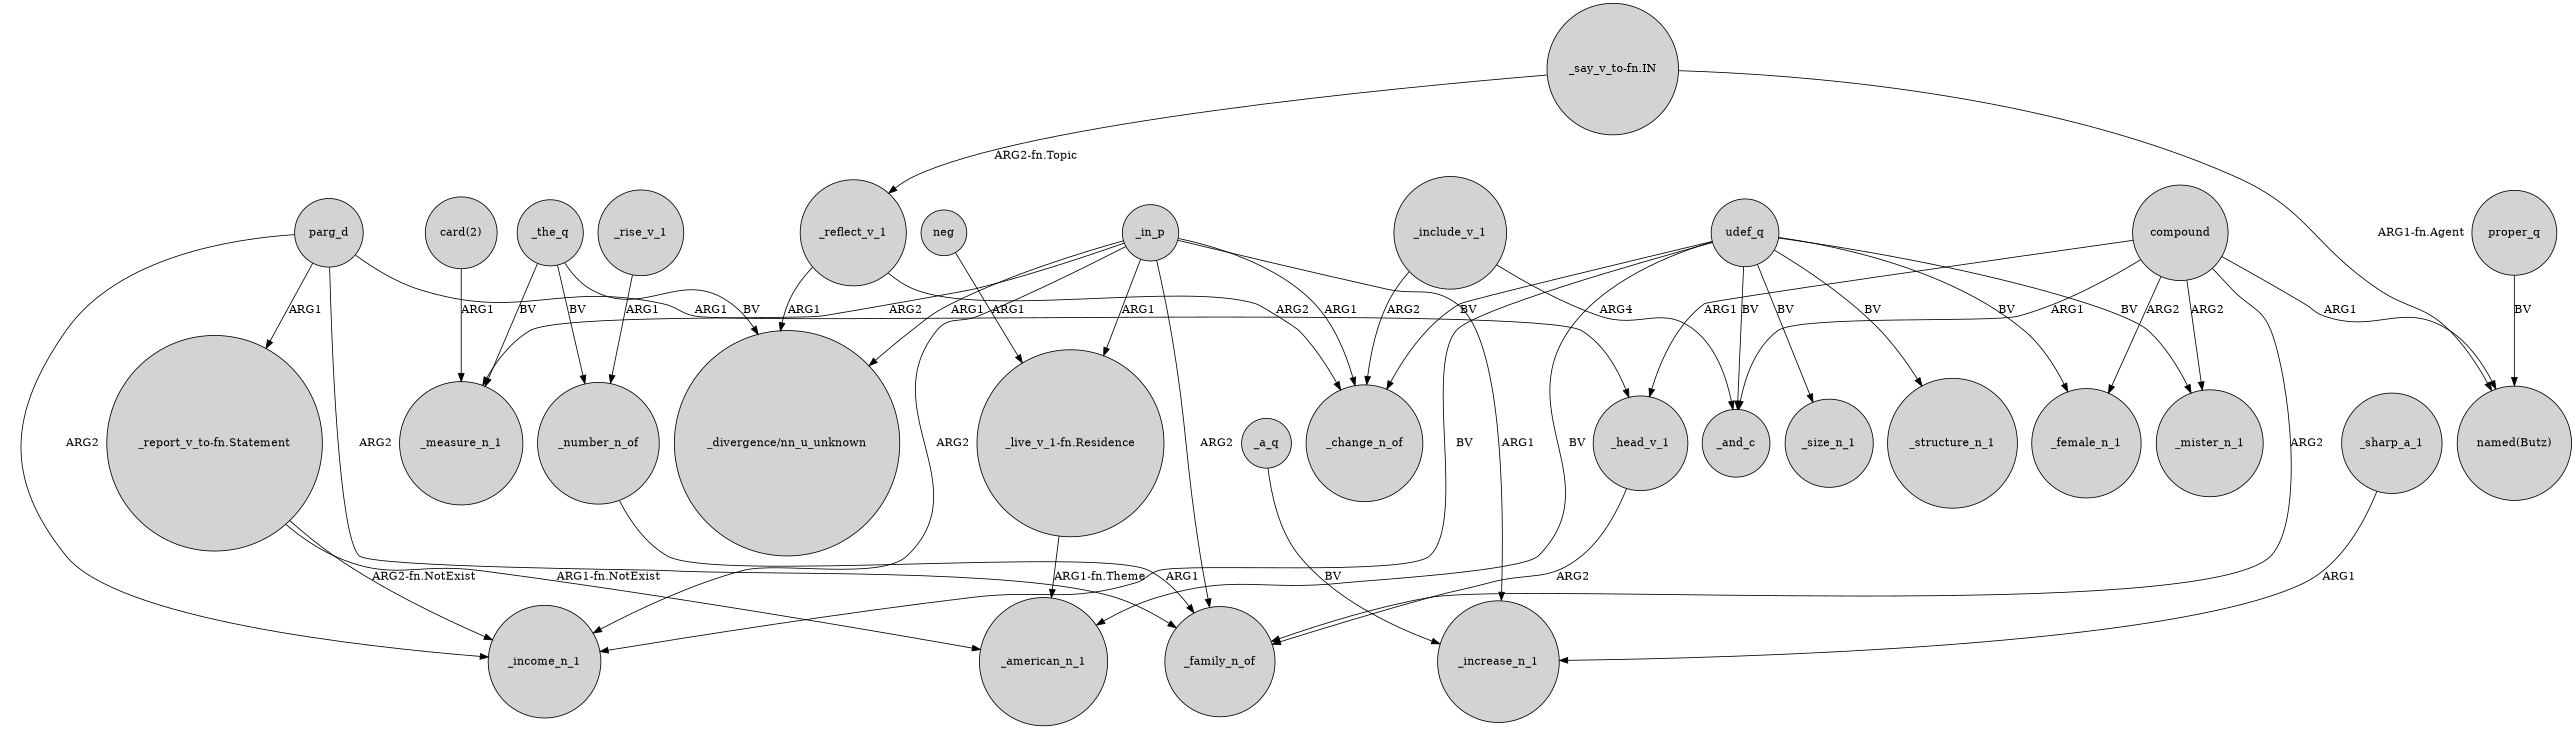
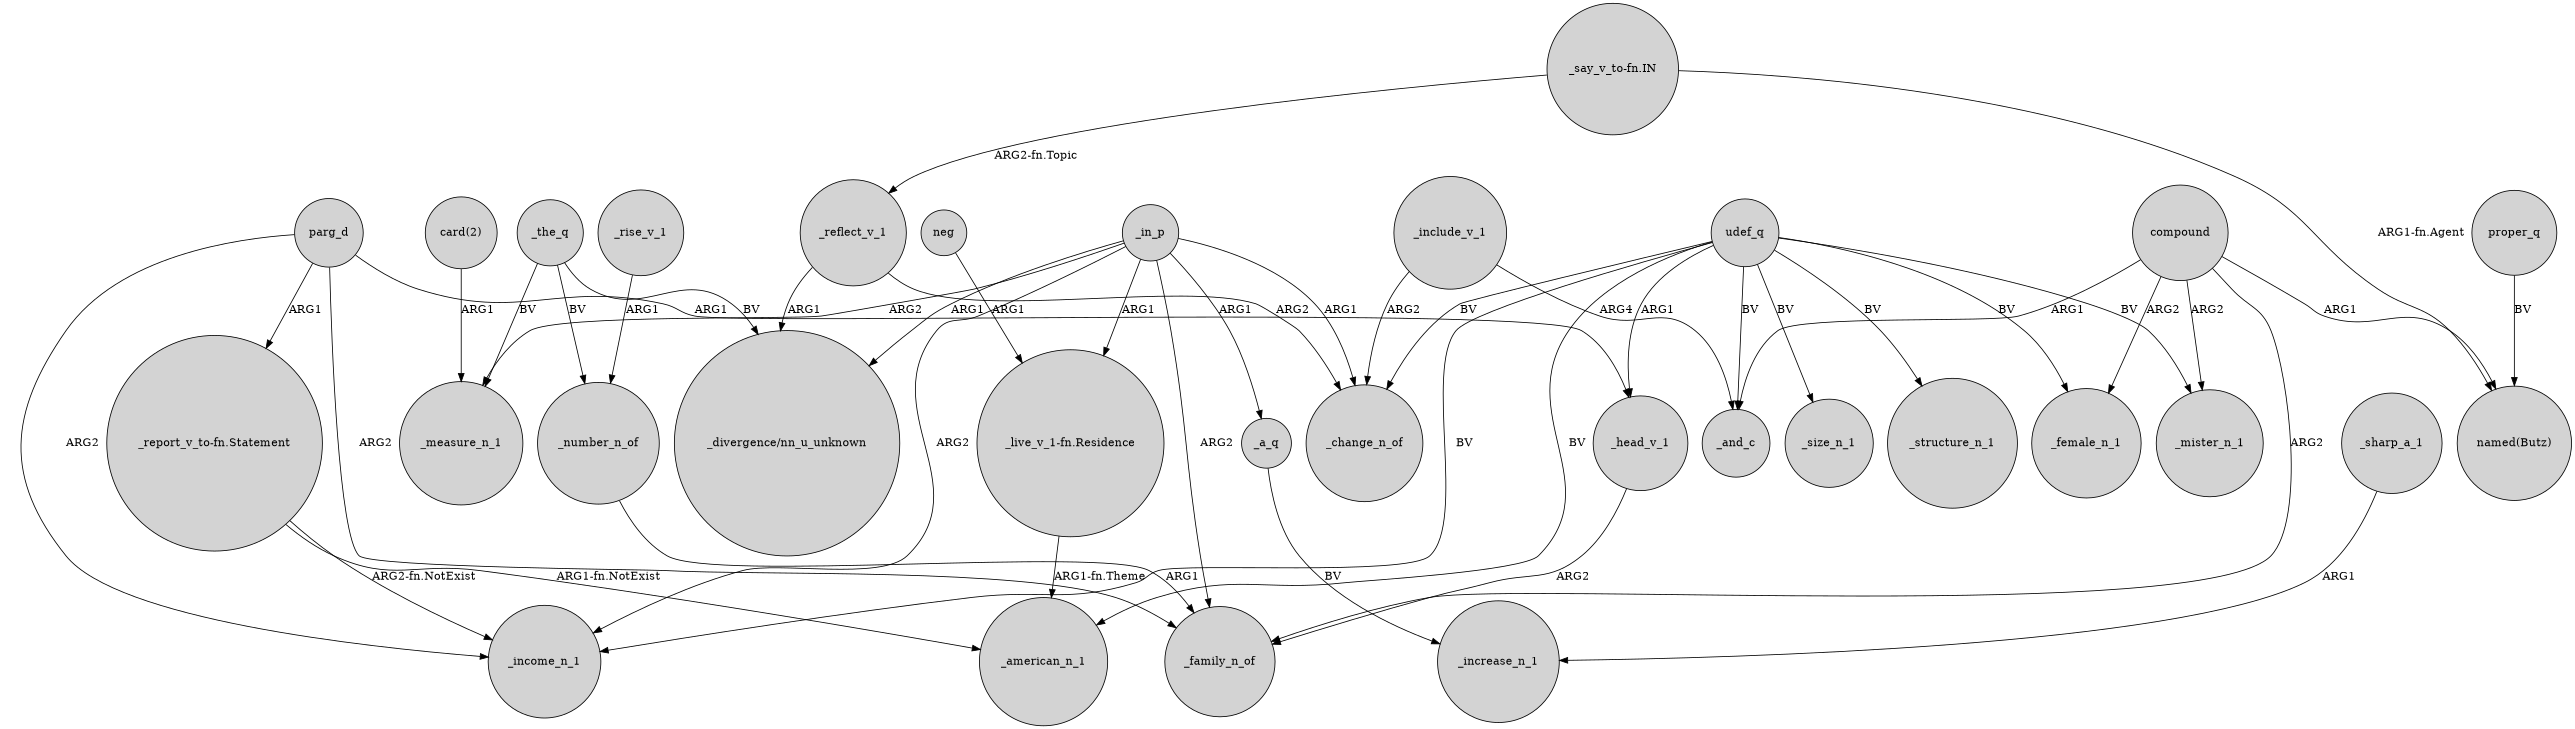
(1868, 278) -> (1643, 301)
(1449, 299) -> (1227, 325)
